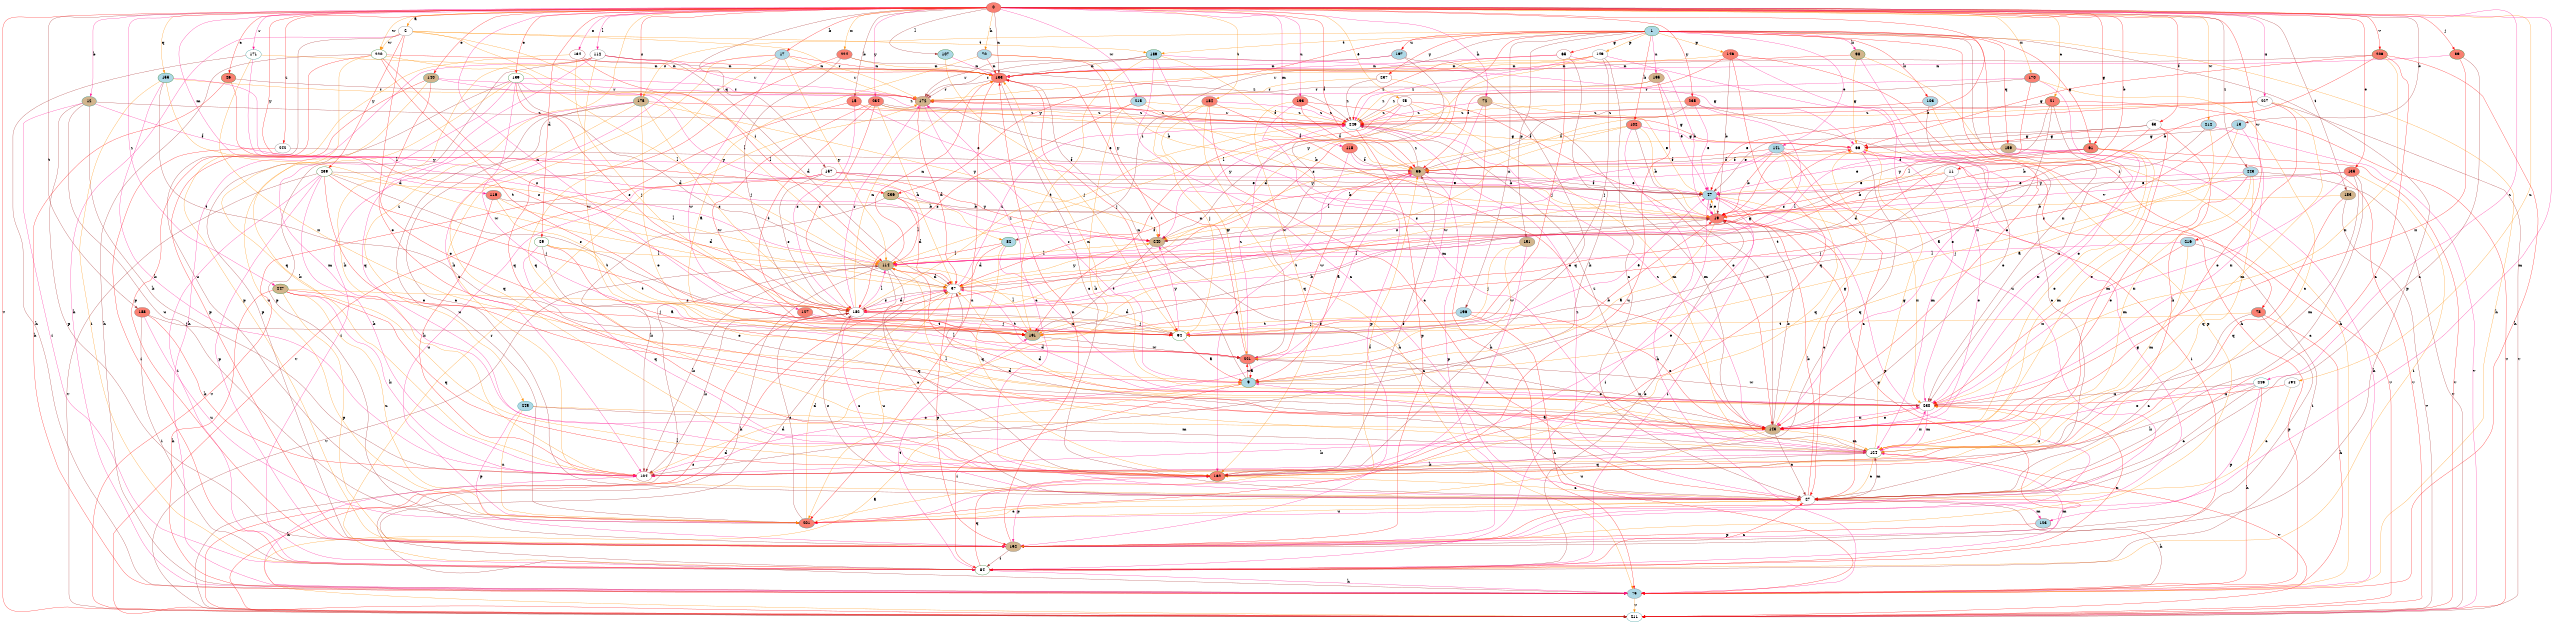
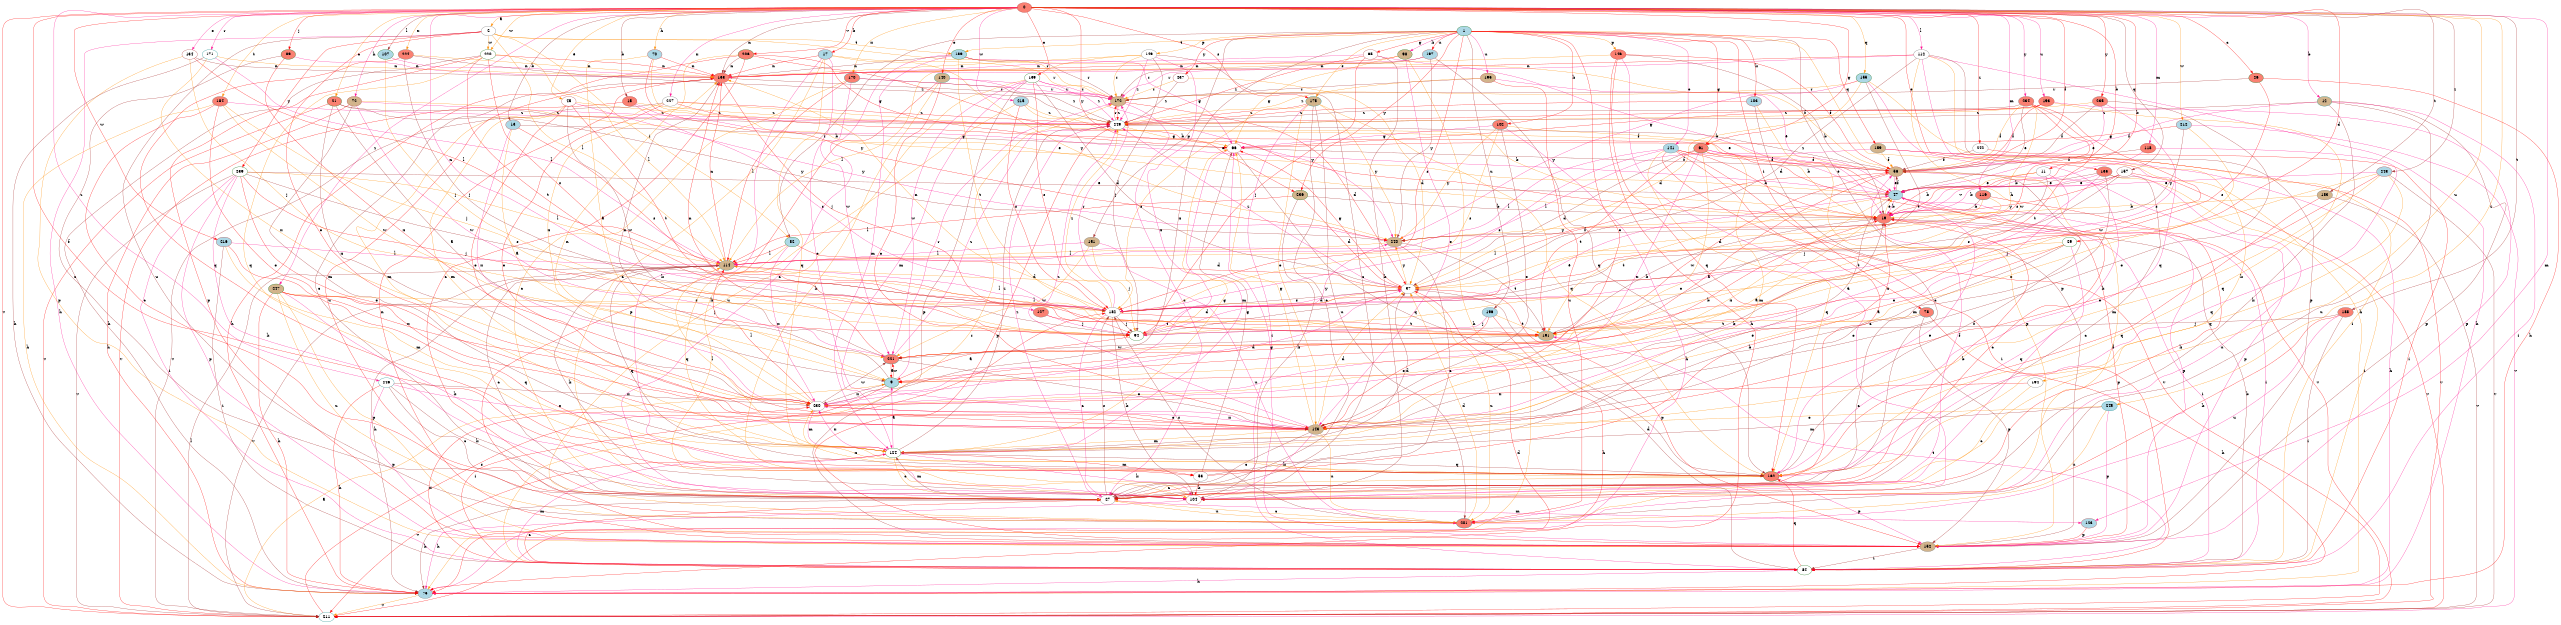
(836, 159) -> (1101, 162)
(2079, 352) -> (1039, 459)
